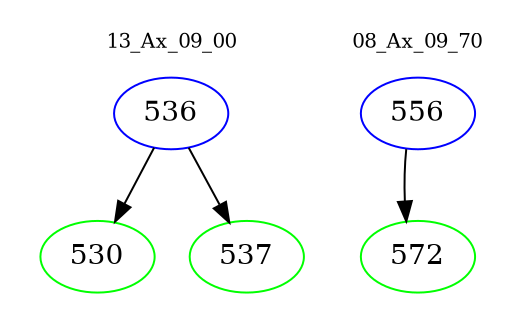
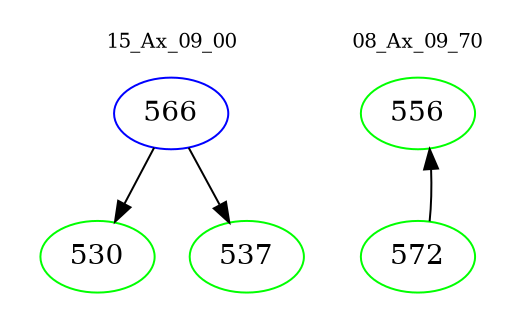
(172, 43) -> (172, 43)
(171, 113) -> (171, 113)
(418, 113) -> (418, 113)
(405, 175) -> (431, 195)
